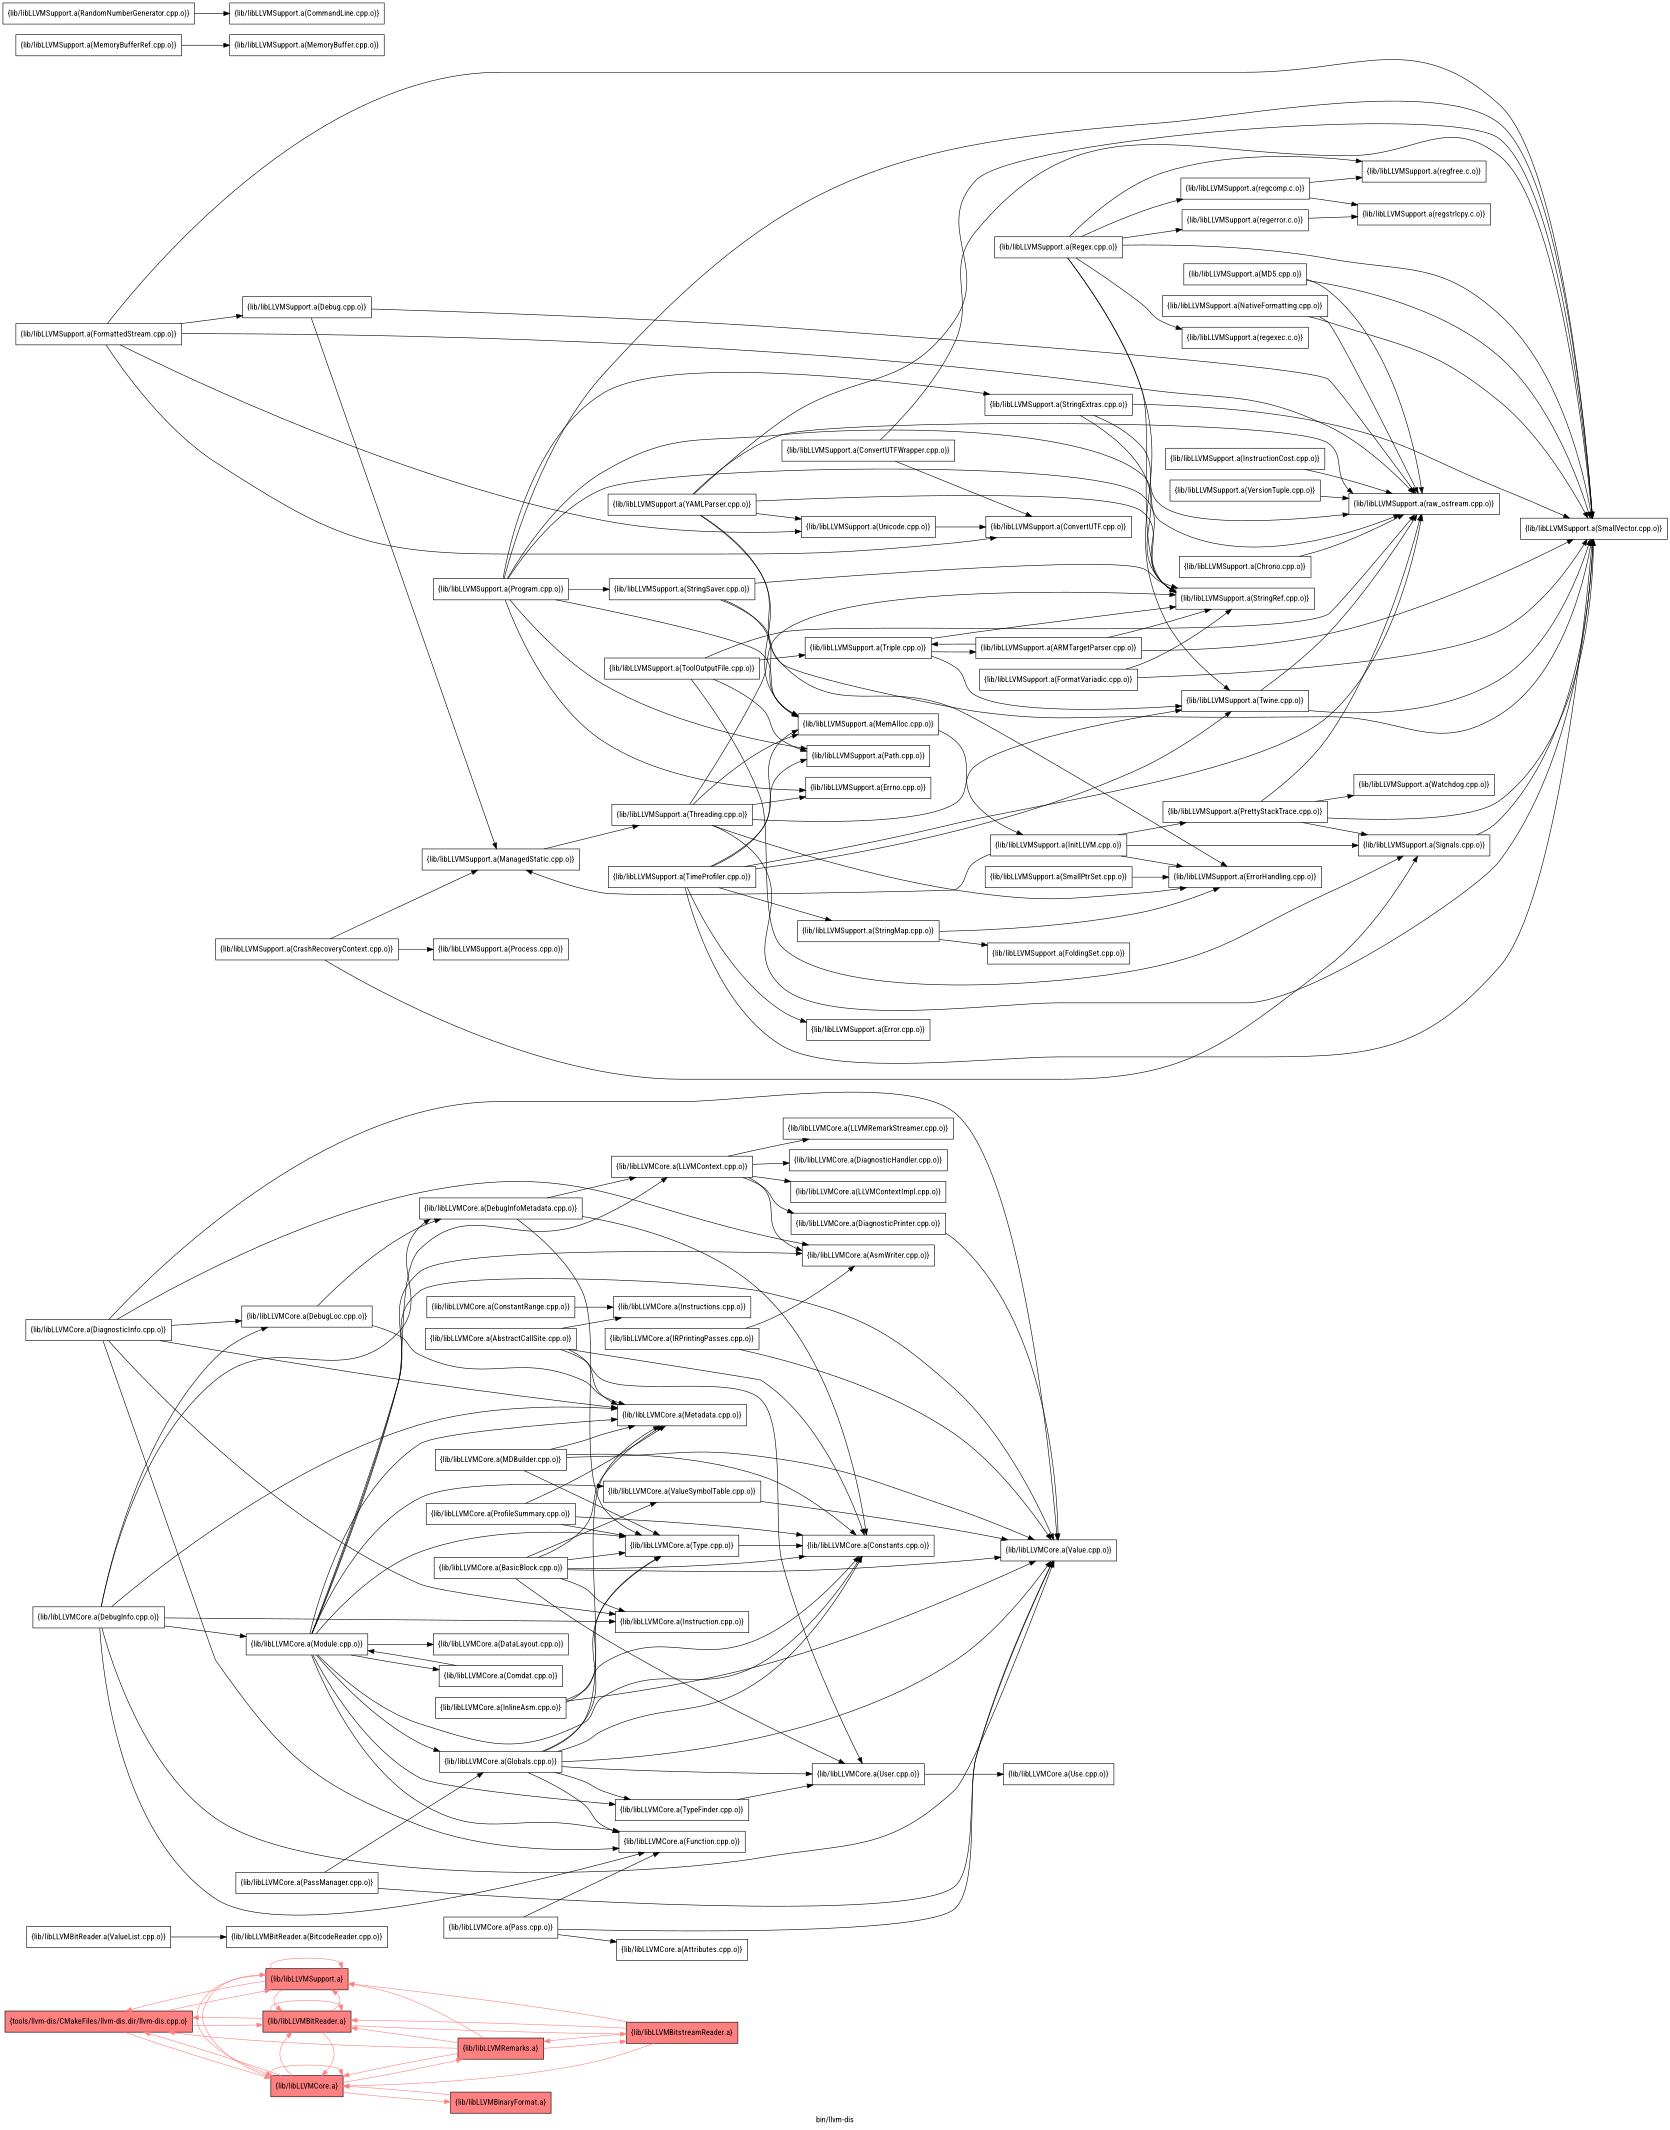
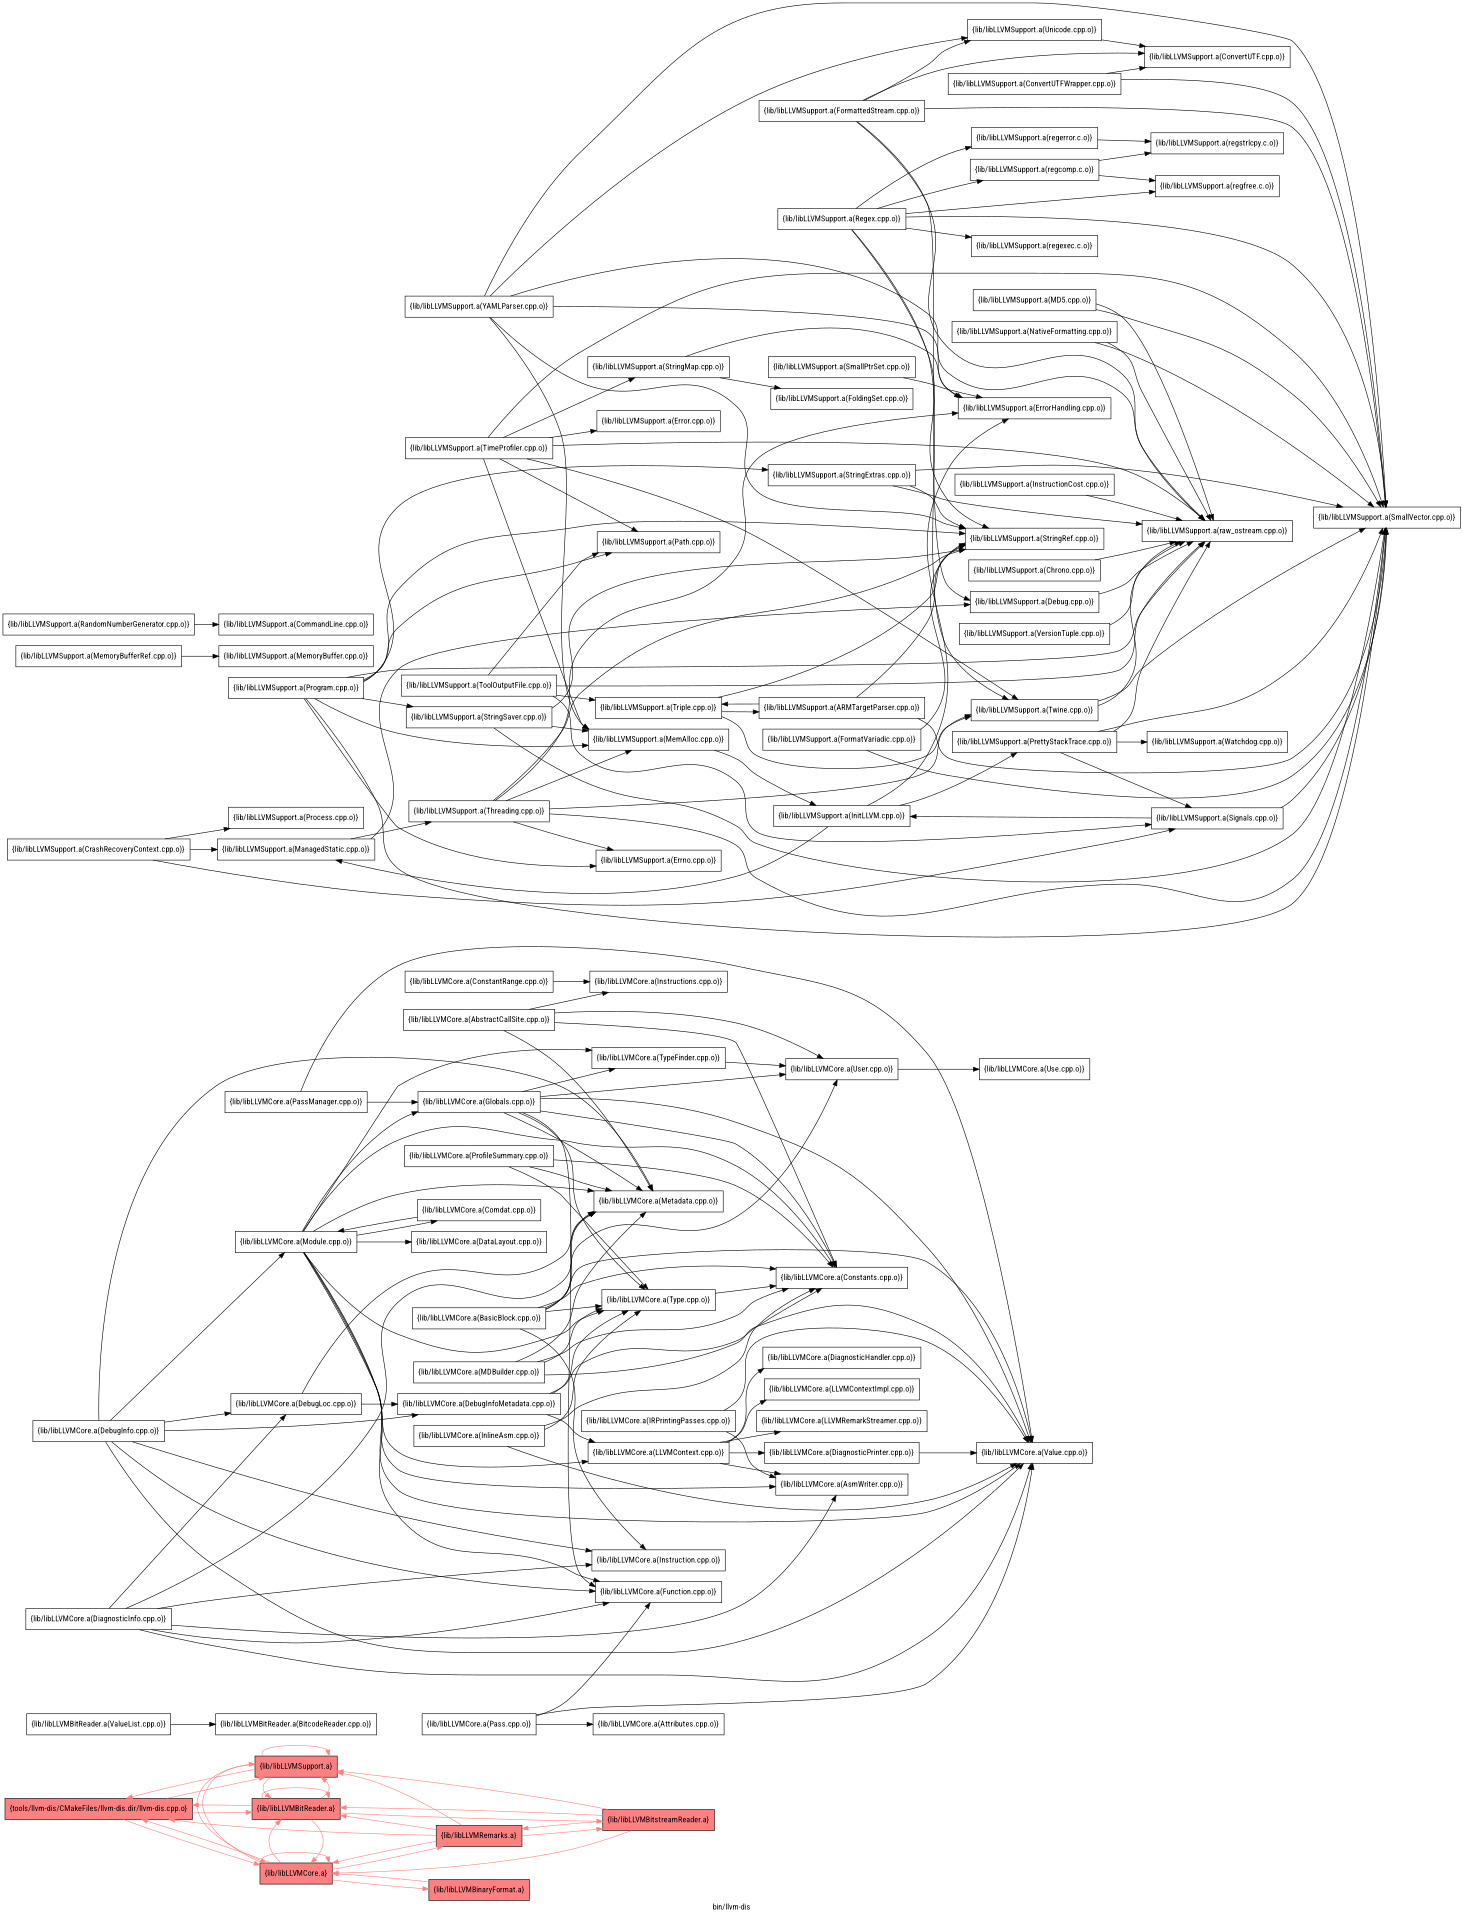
(403, 581) -> (588, 630)
(1240, 845) -> (1034, 817)
(682, 1492) -> none
